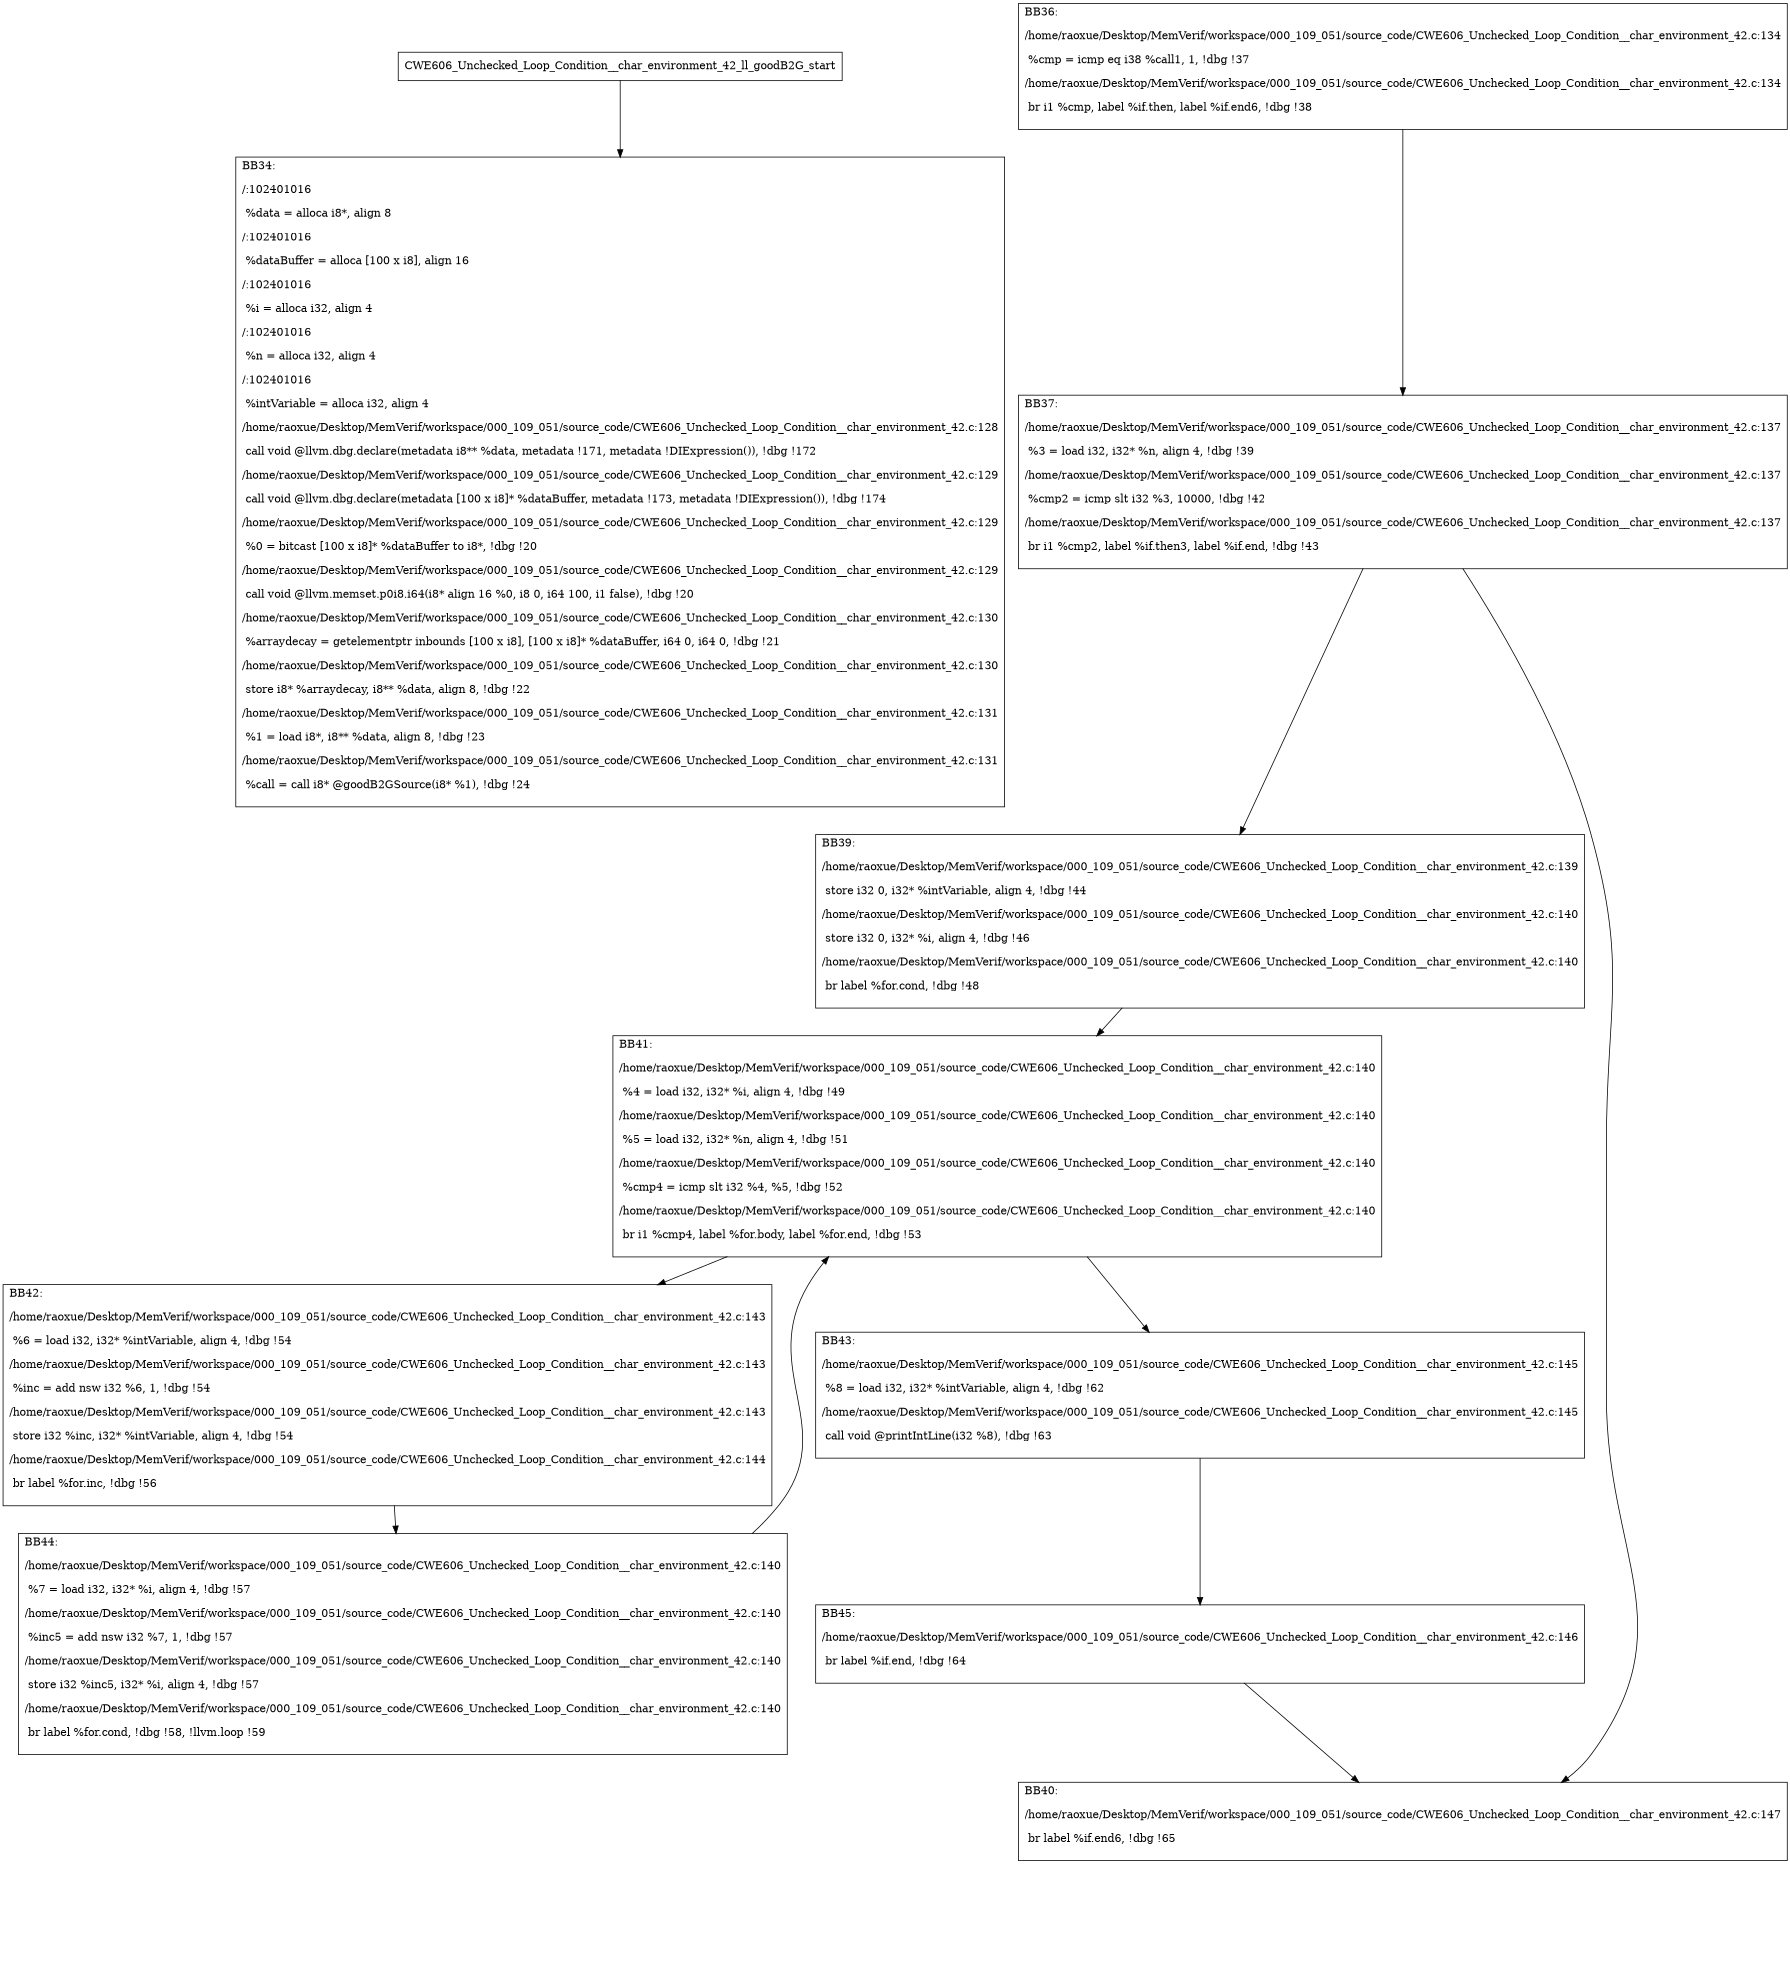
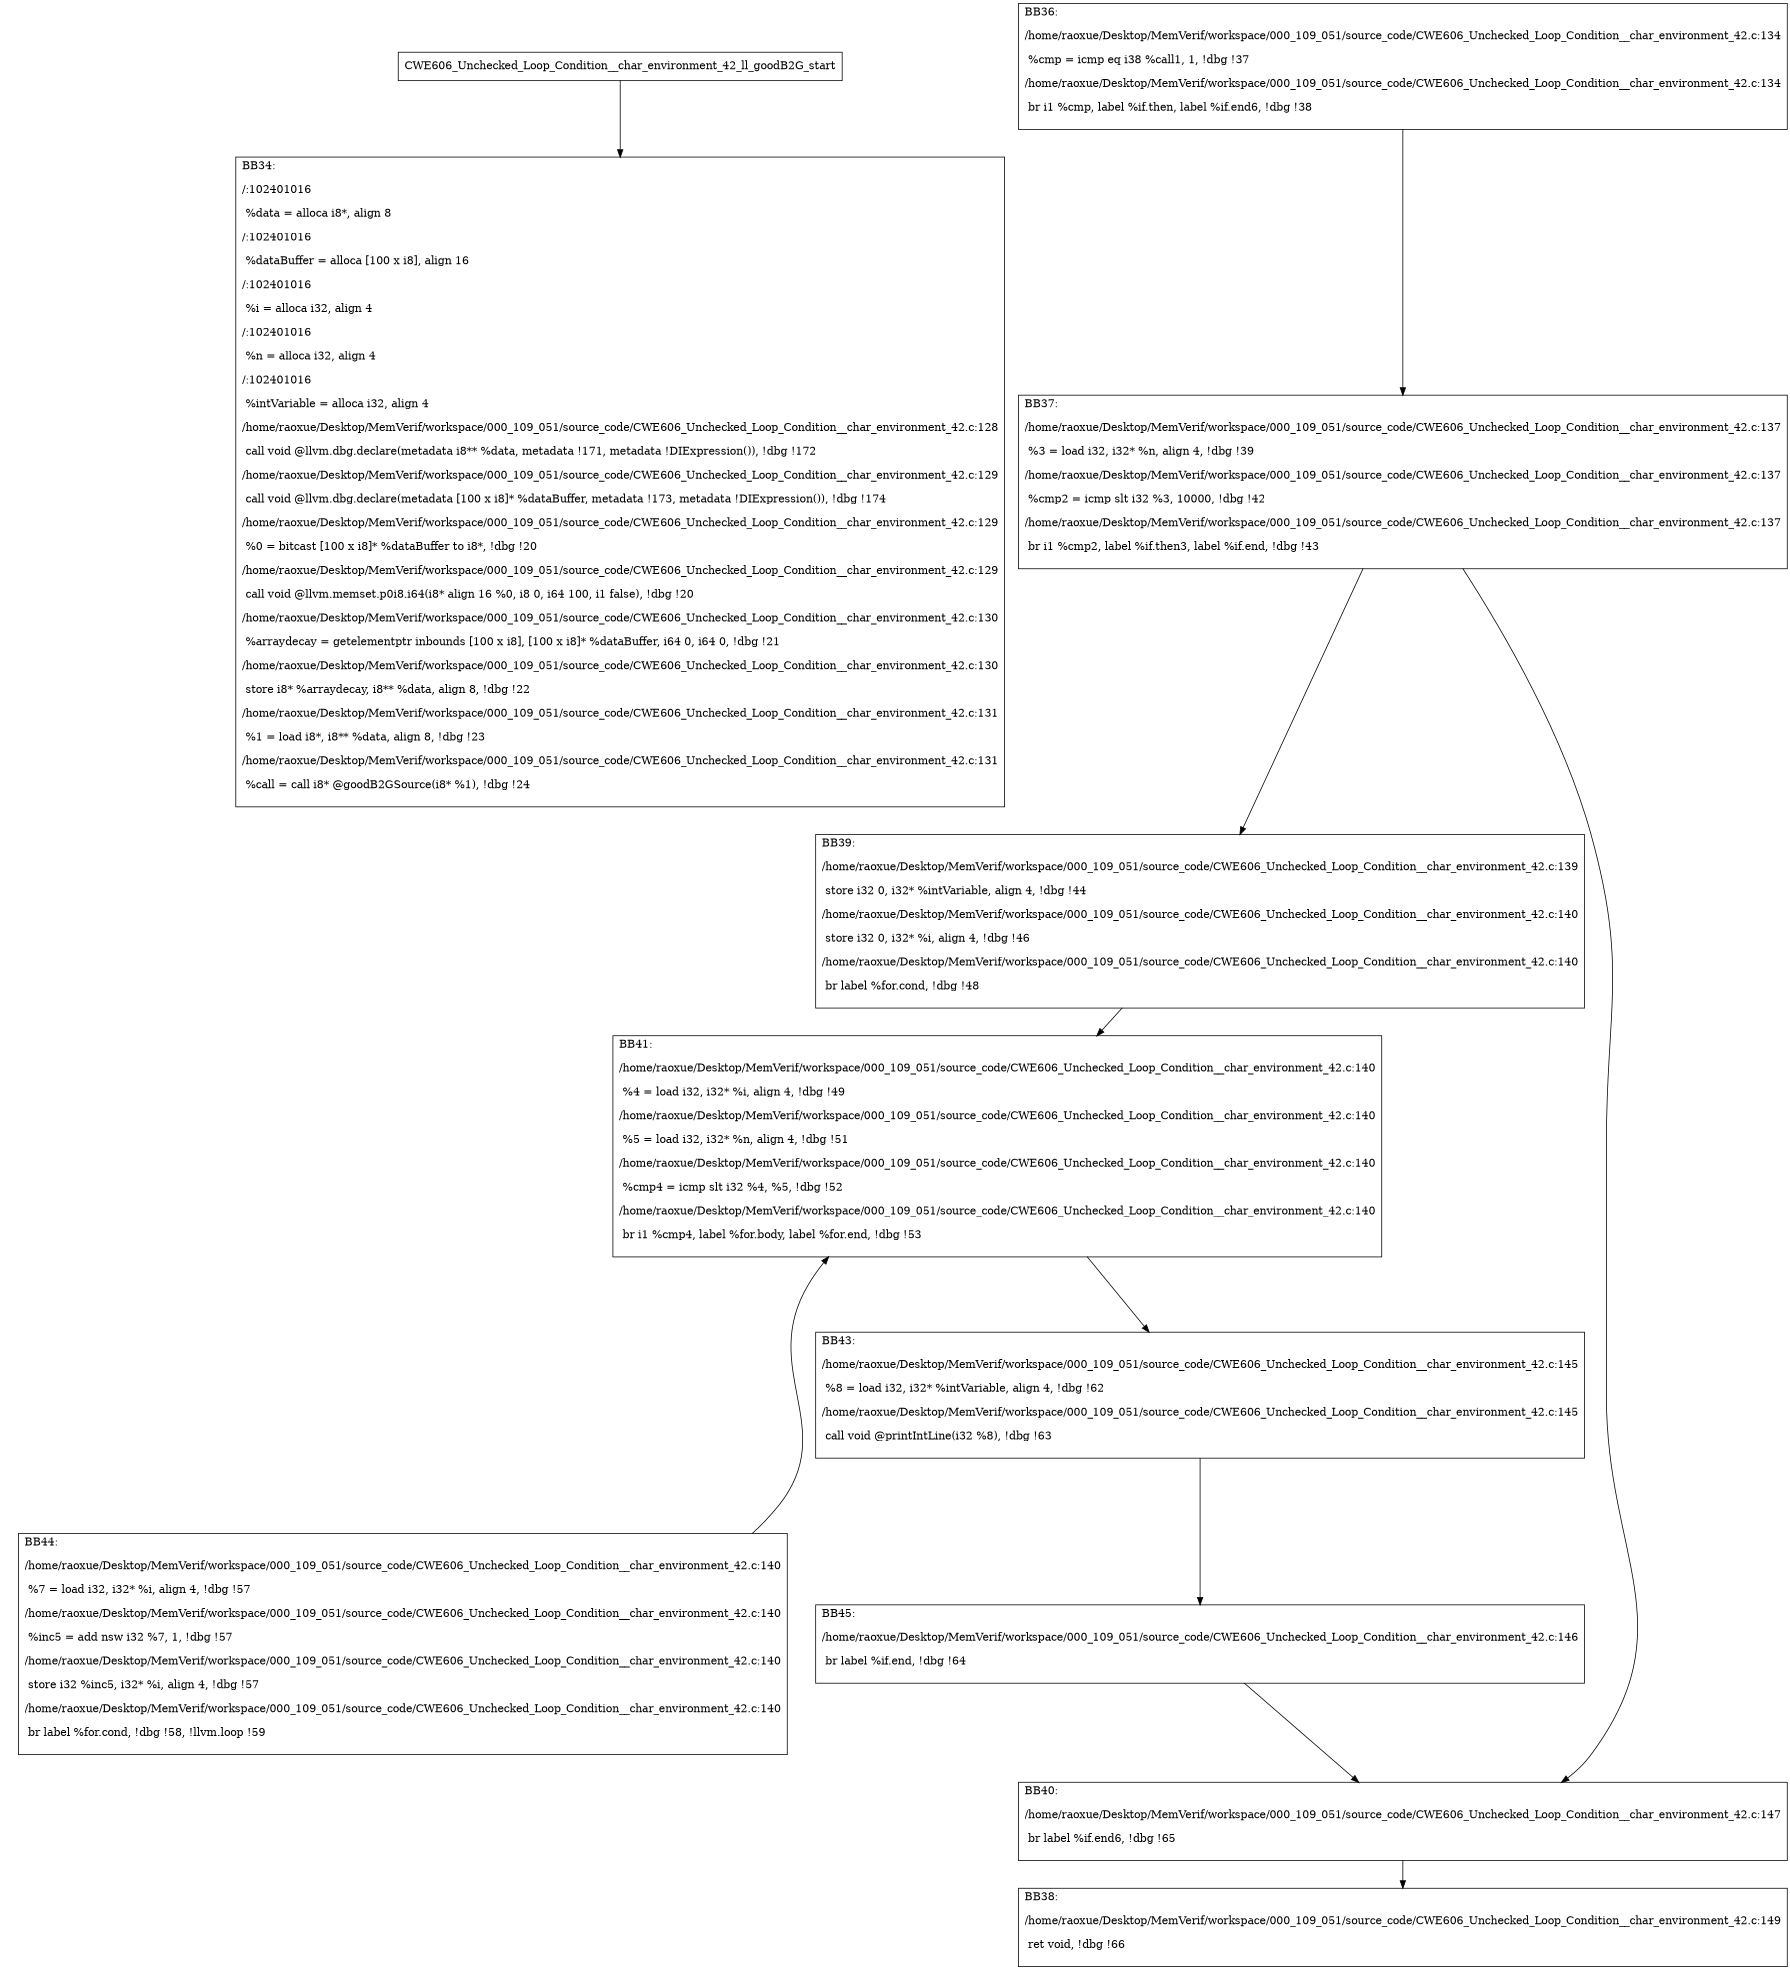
(387, 1395) -> none
none -> (1403, 1927)
